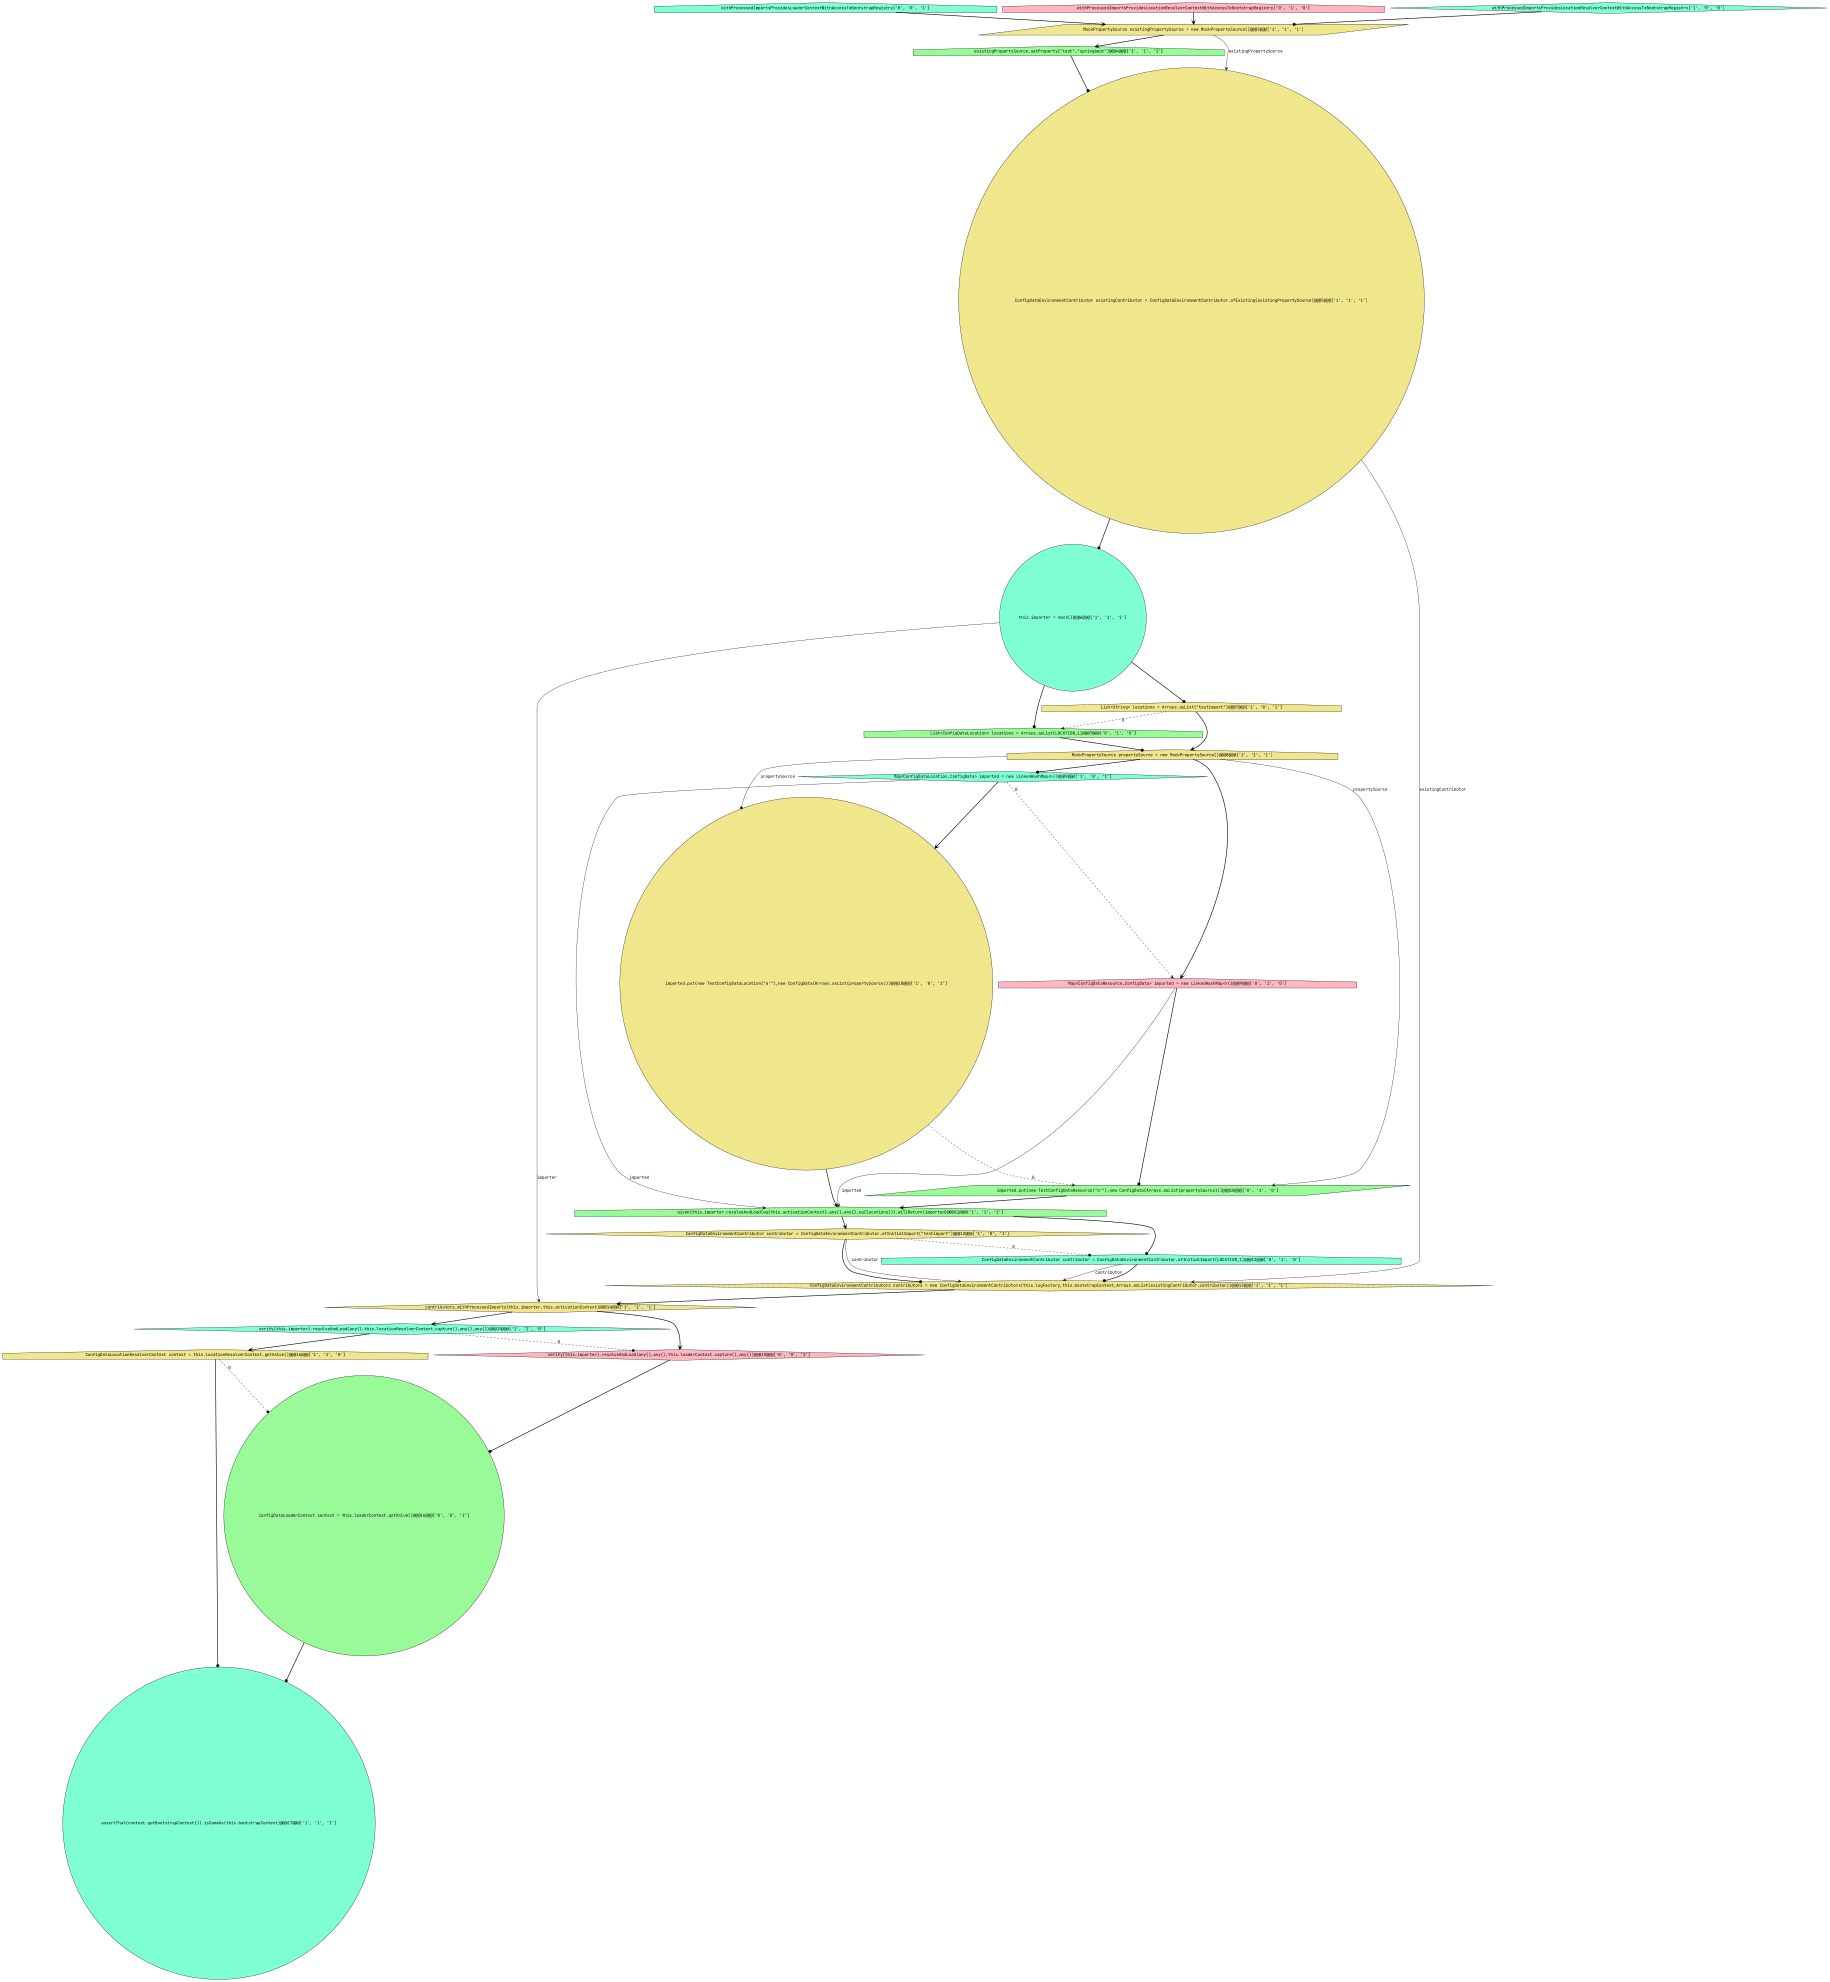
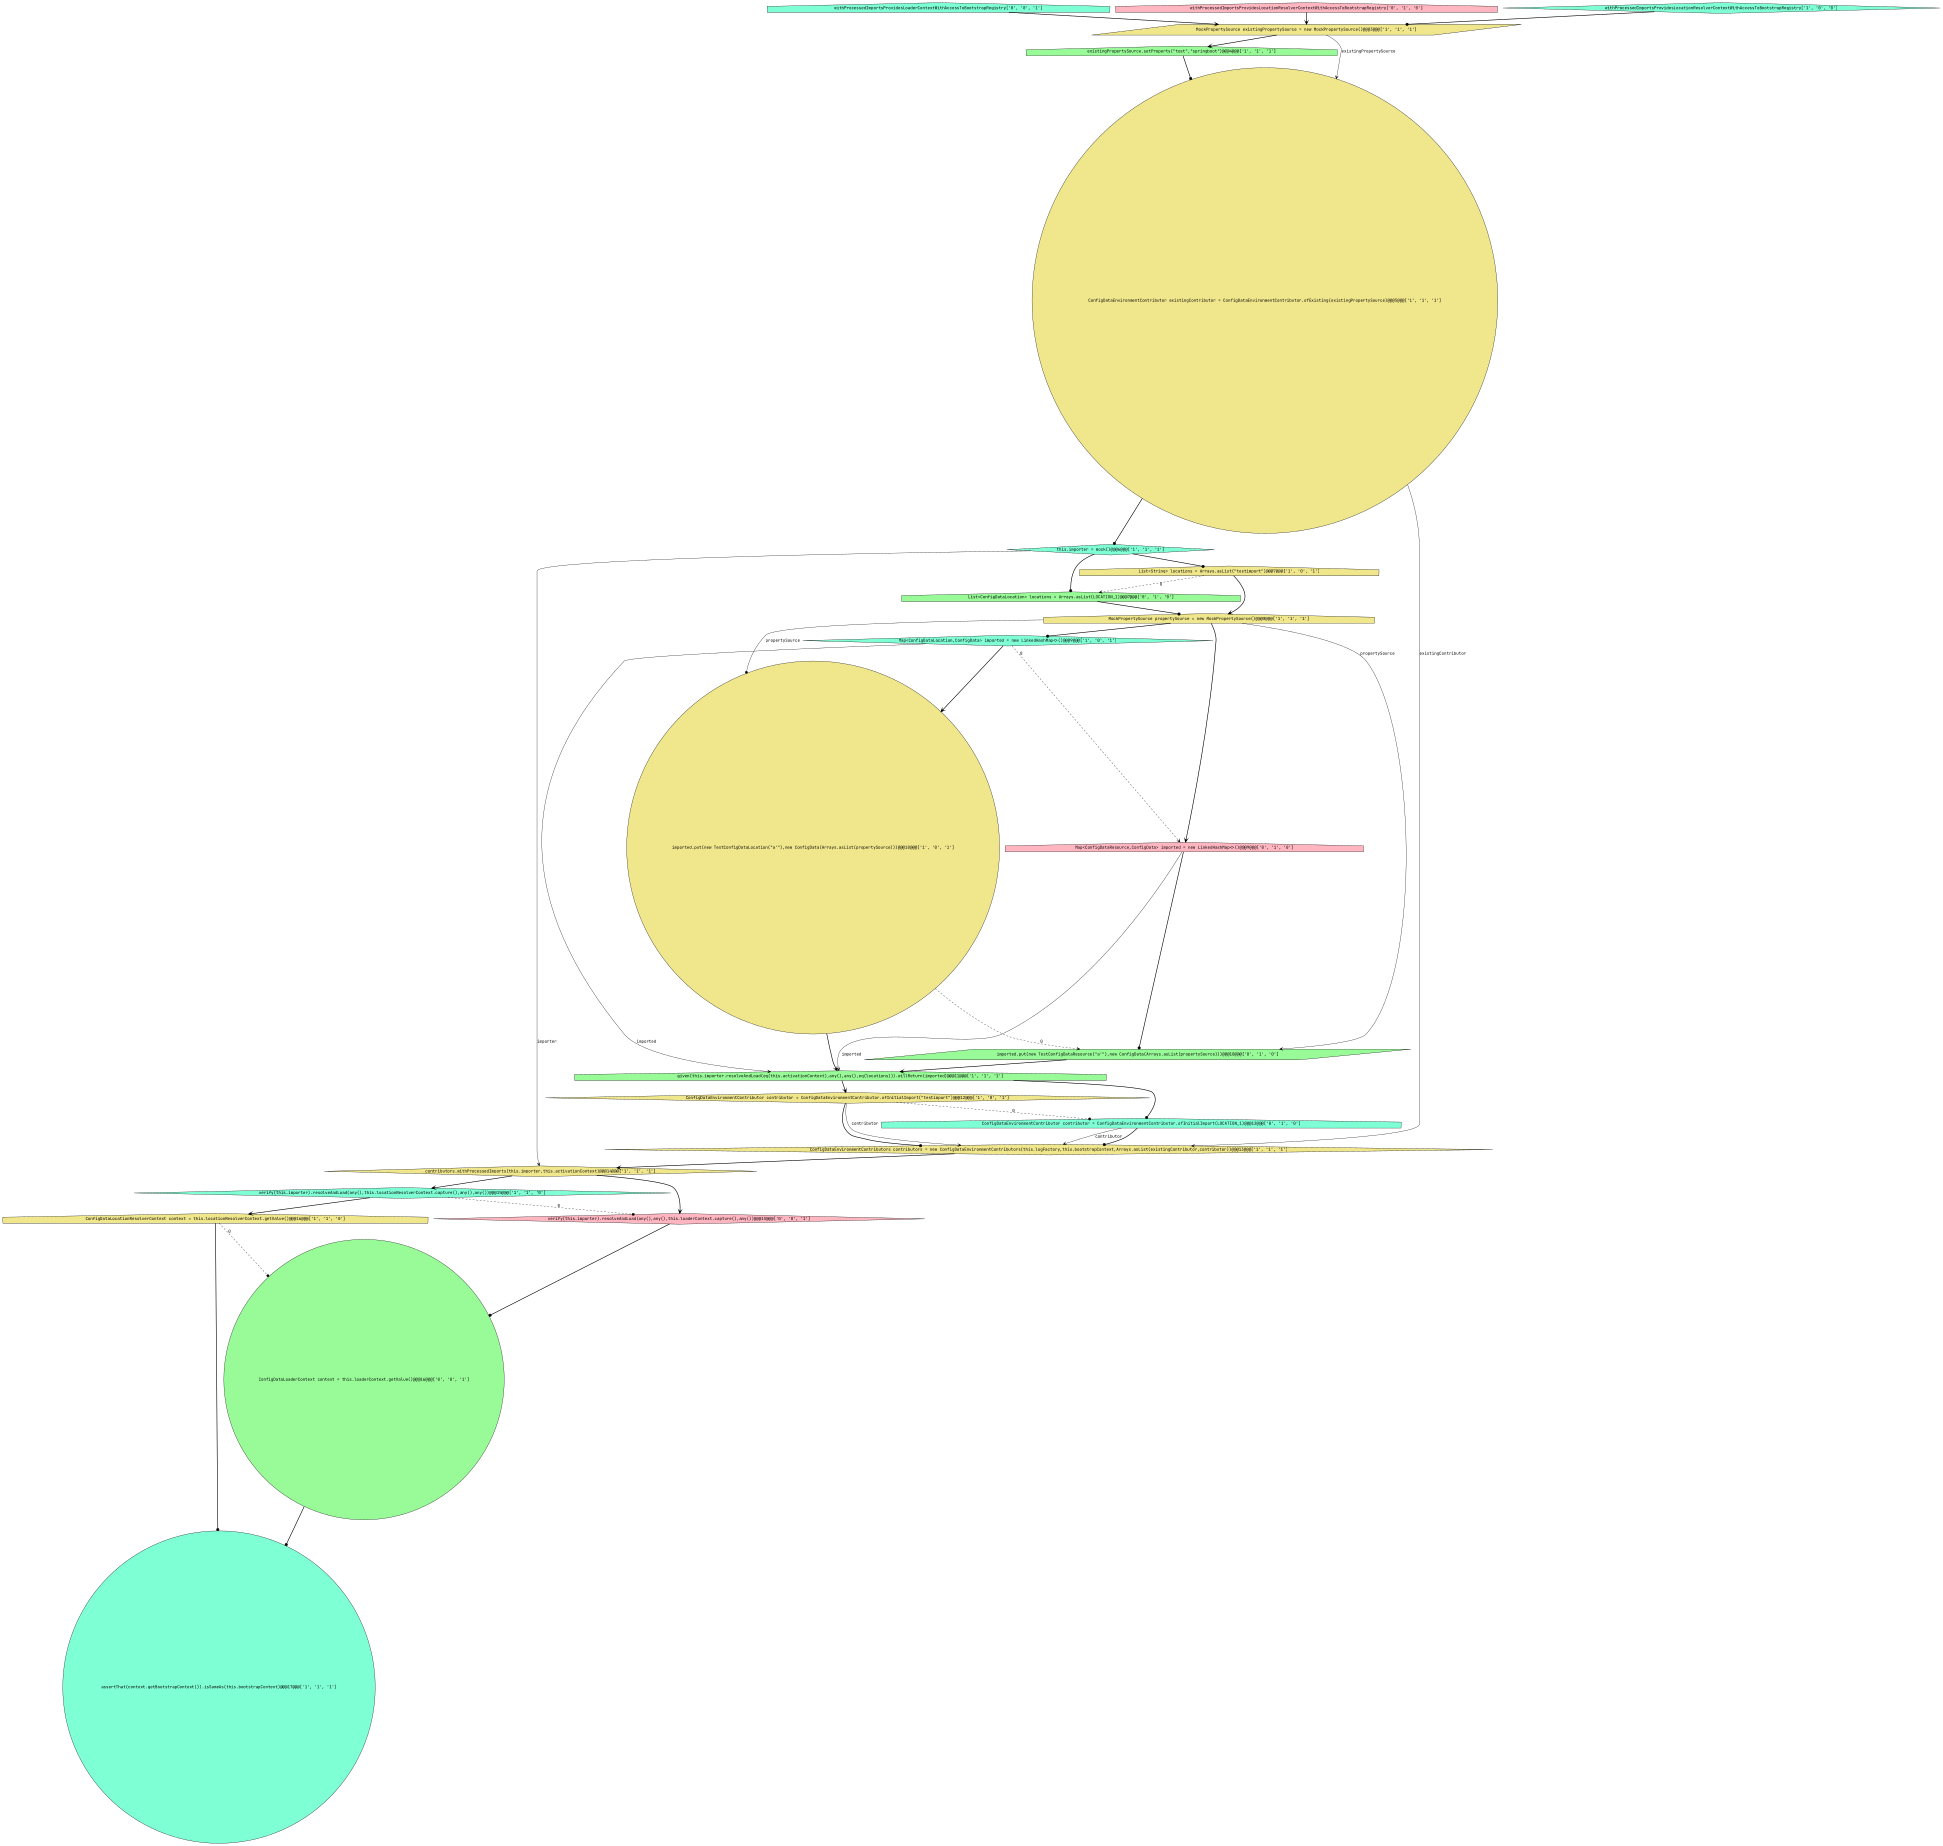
(1073, 618) -> (1111, 550)
